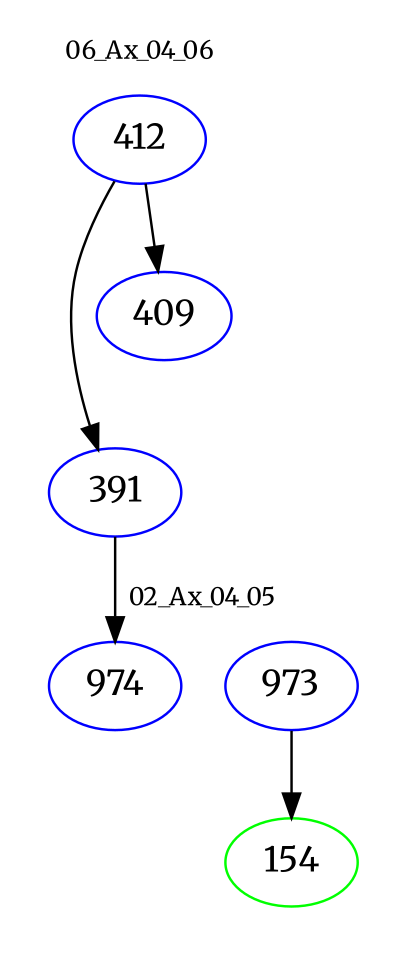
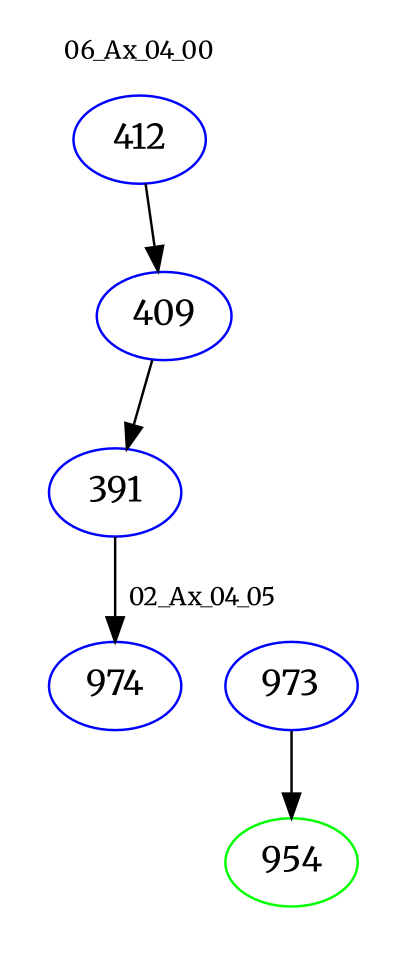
(140, 53) -> (140, 53)
(72, 300) -> (143, 392)
(292, 862) -> (292, 862)
